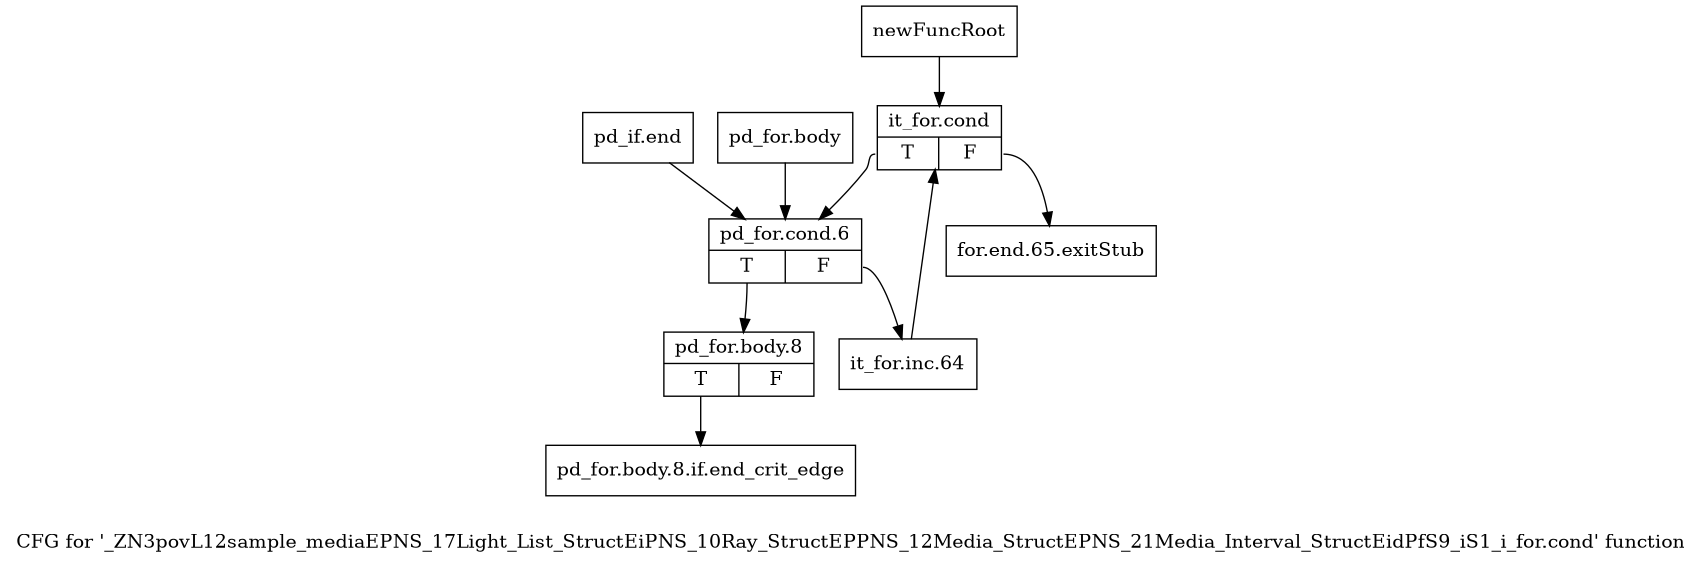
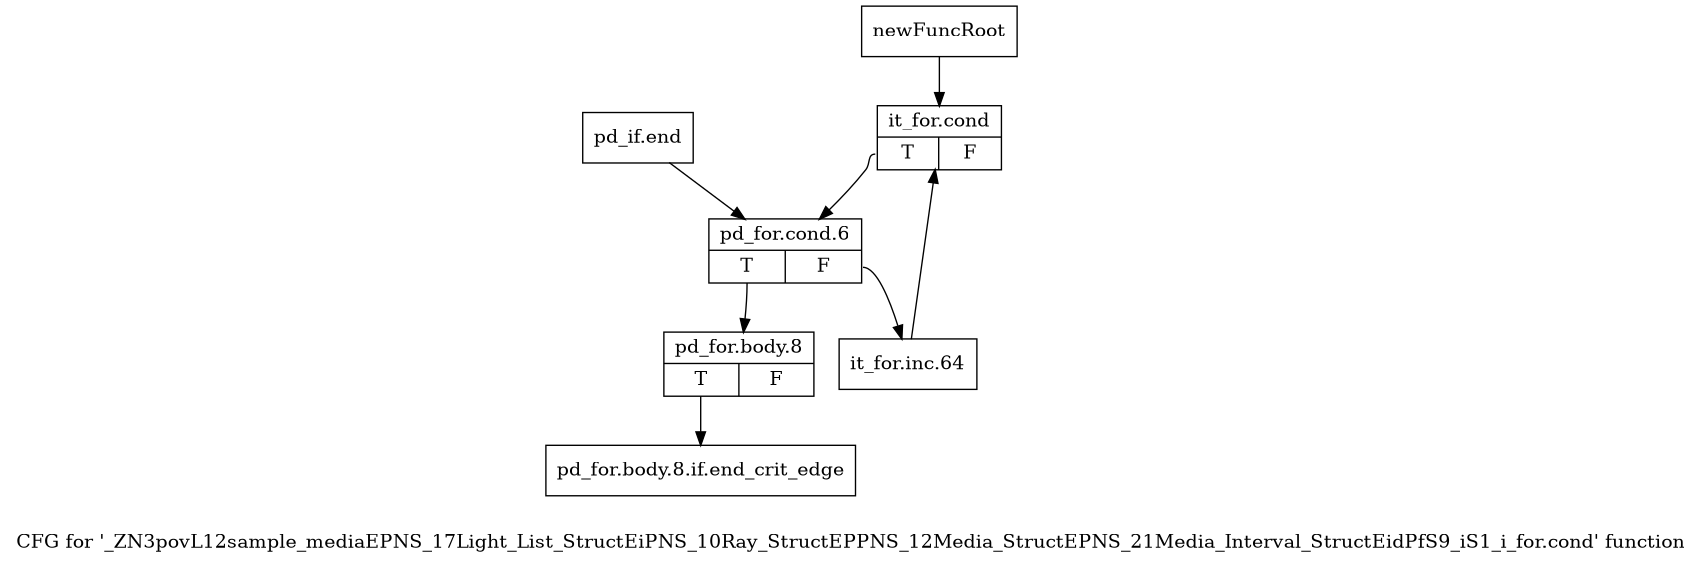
(785, 138) -> none
(1051, 251) -> none
